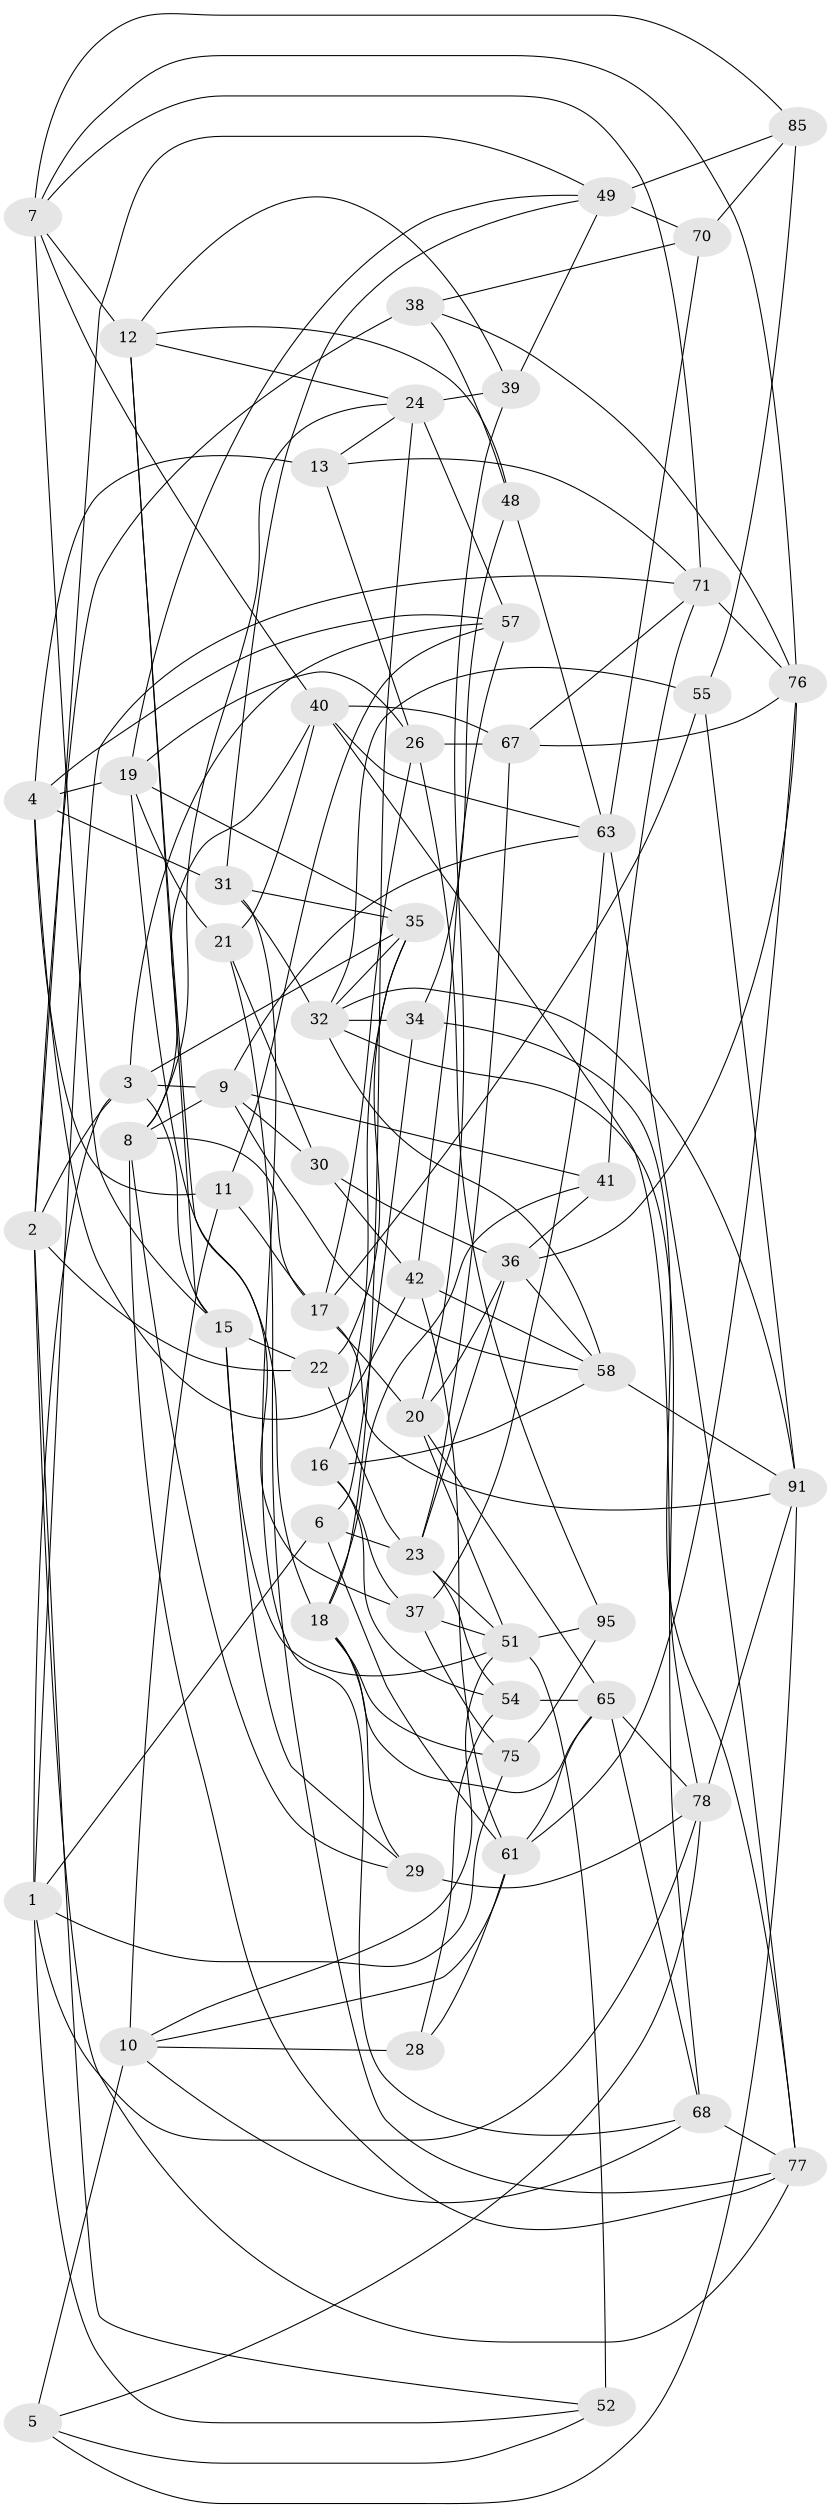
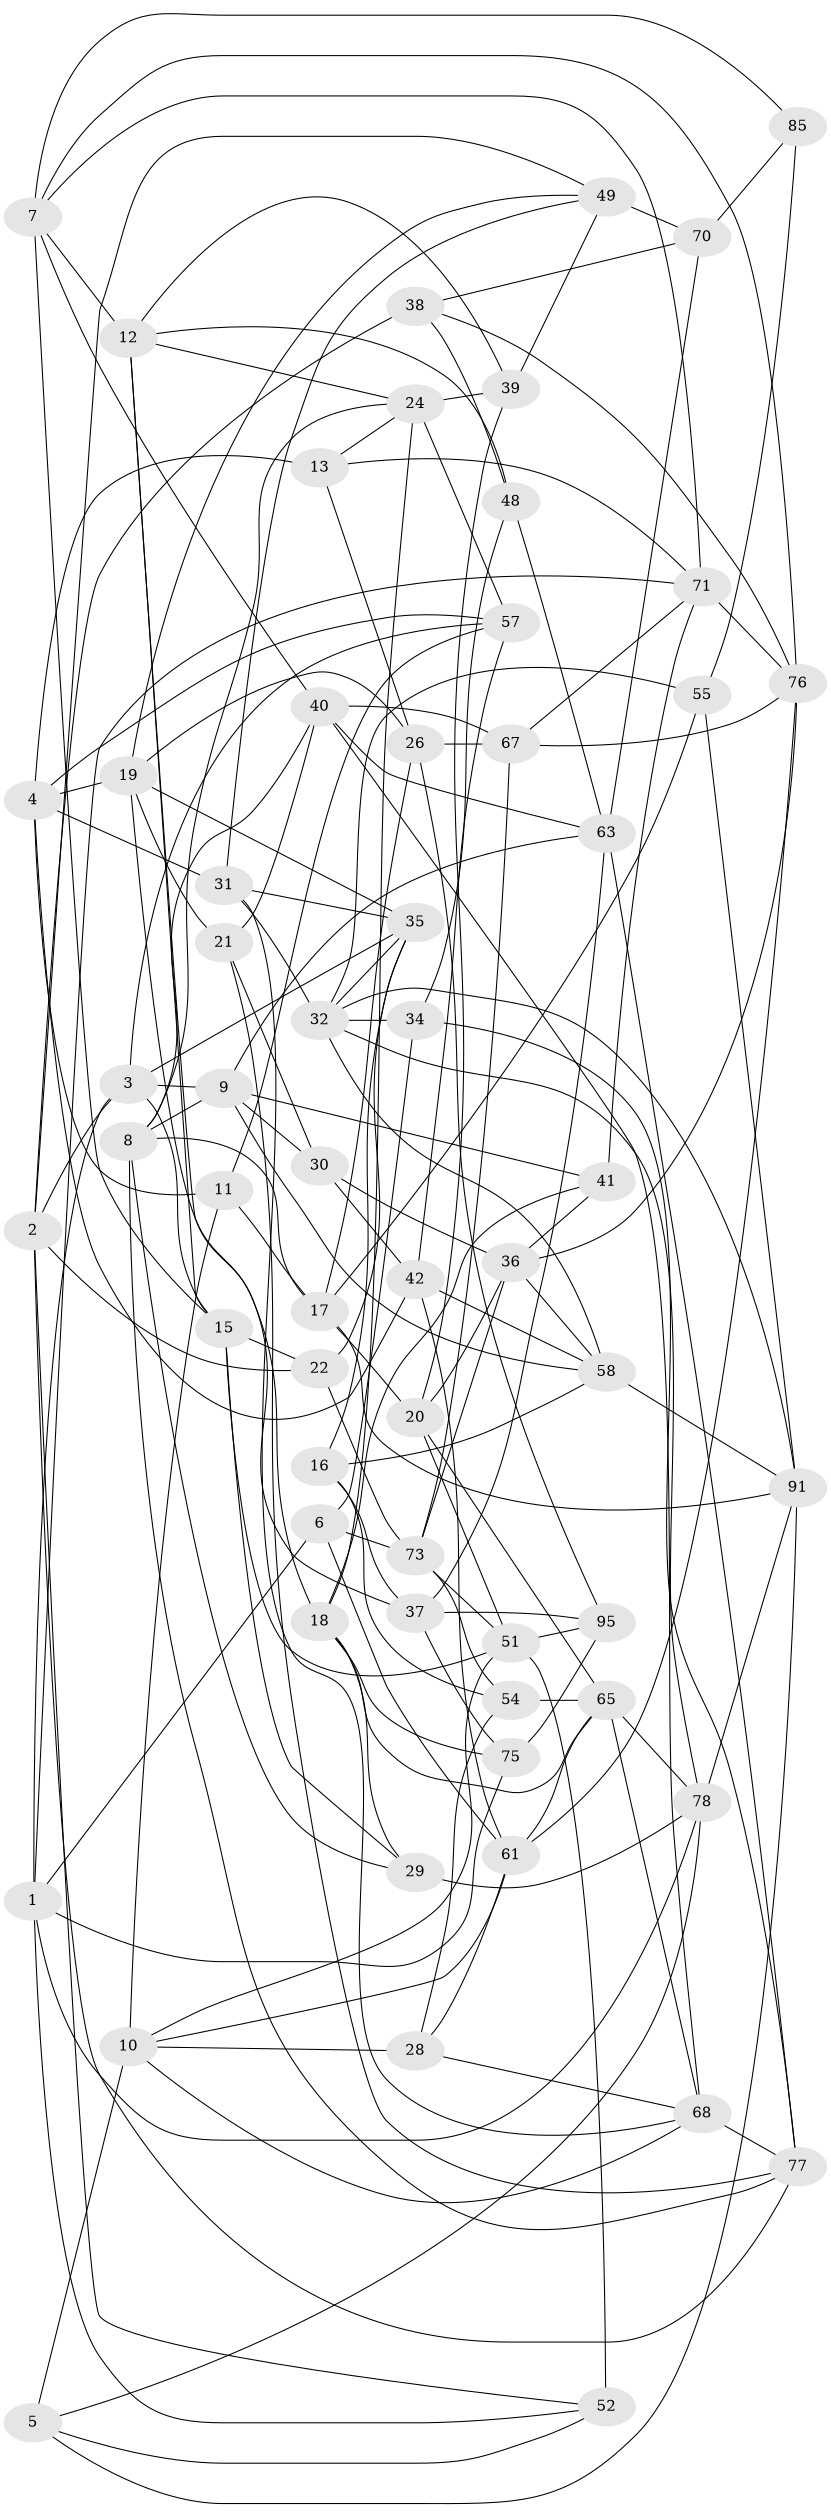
(695, 164) -> none
(415, 1556) -> (415, 1556)
(471, 1630) -> (512, 1613)
none -> (559, 2082)
